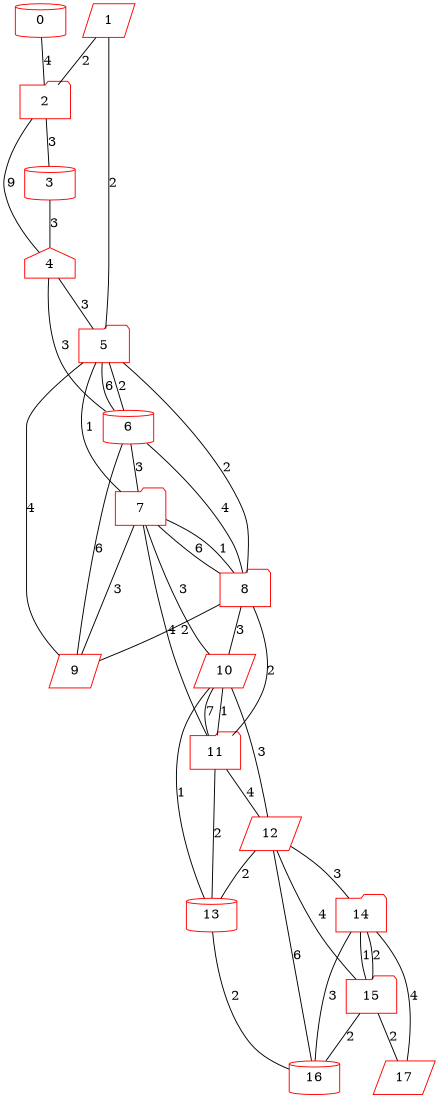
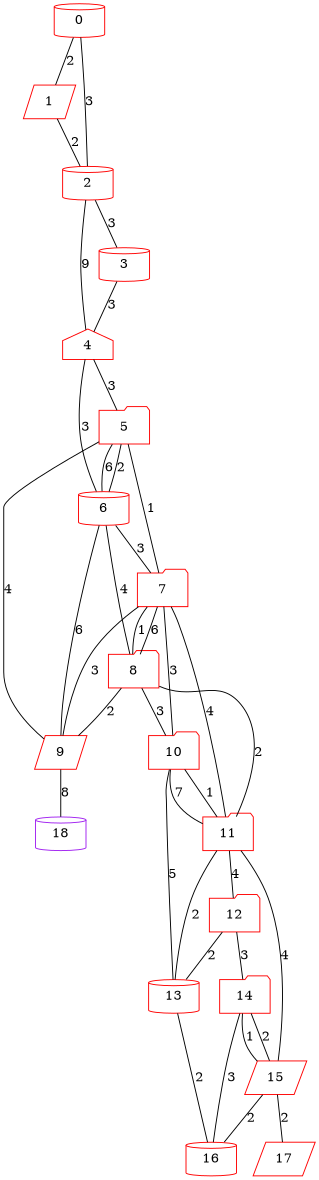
(48, 61) -> (90, 102)
(45, 102) -> (88, 183)
(109, 183) -> (64, 61)
(211, 455) -> none
(225, 671) -> (174, 752)
(253, 751) -> none
(182, 793) -> (173, 874)
none -> (61, 834)
(271, 834) -> (235, 915)
(310, 919) -> (280, 951)
(292, 956) -> none
(408, 992) -> none
(371, 996) -> (276, 1078)
